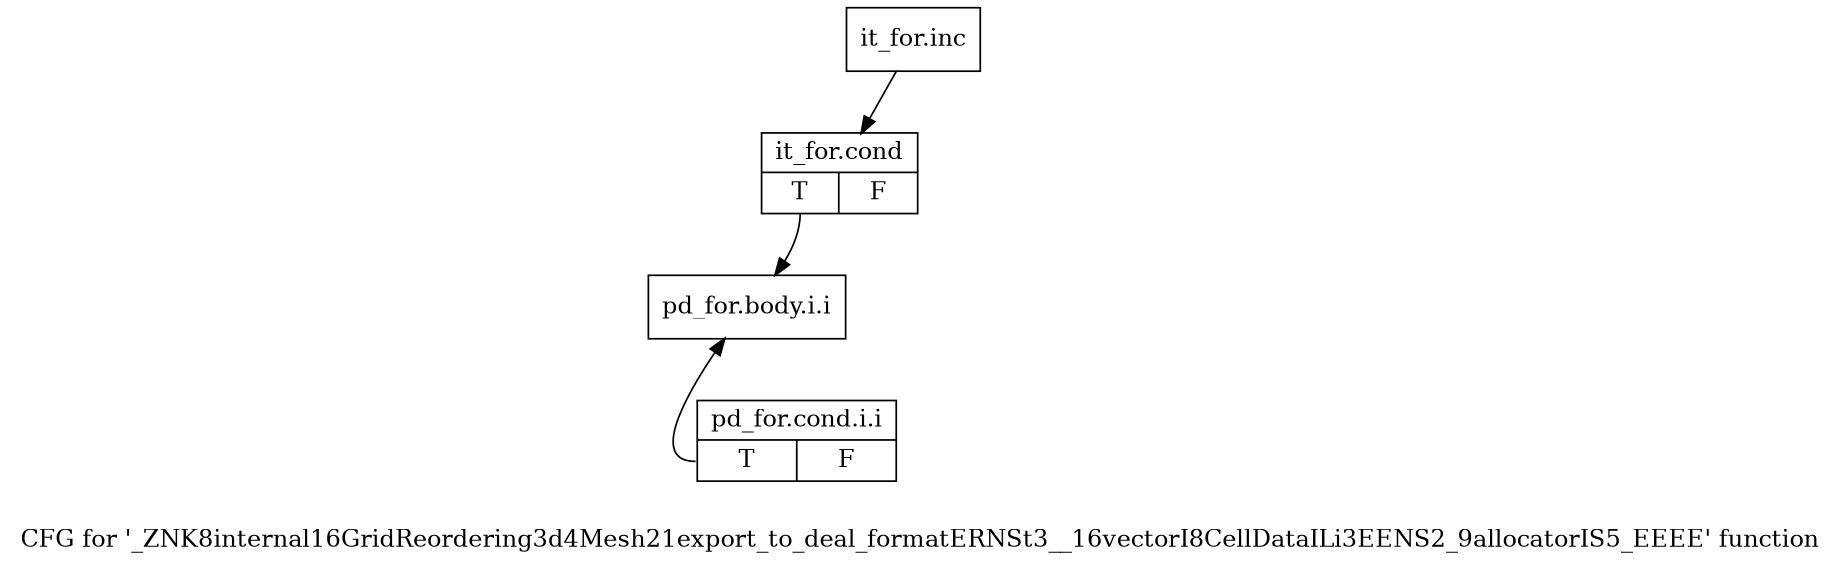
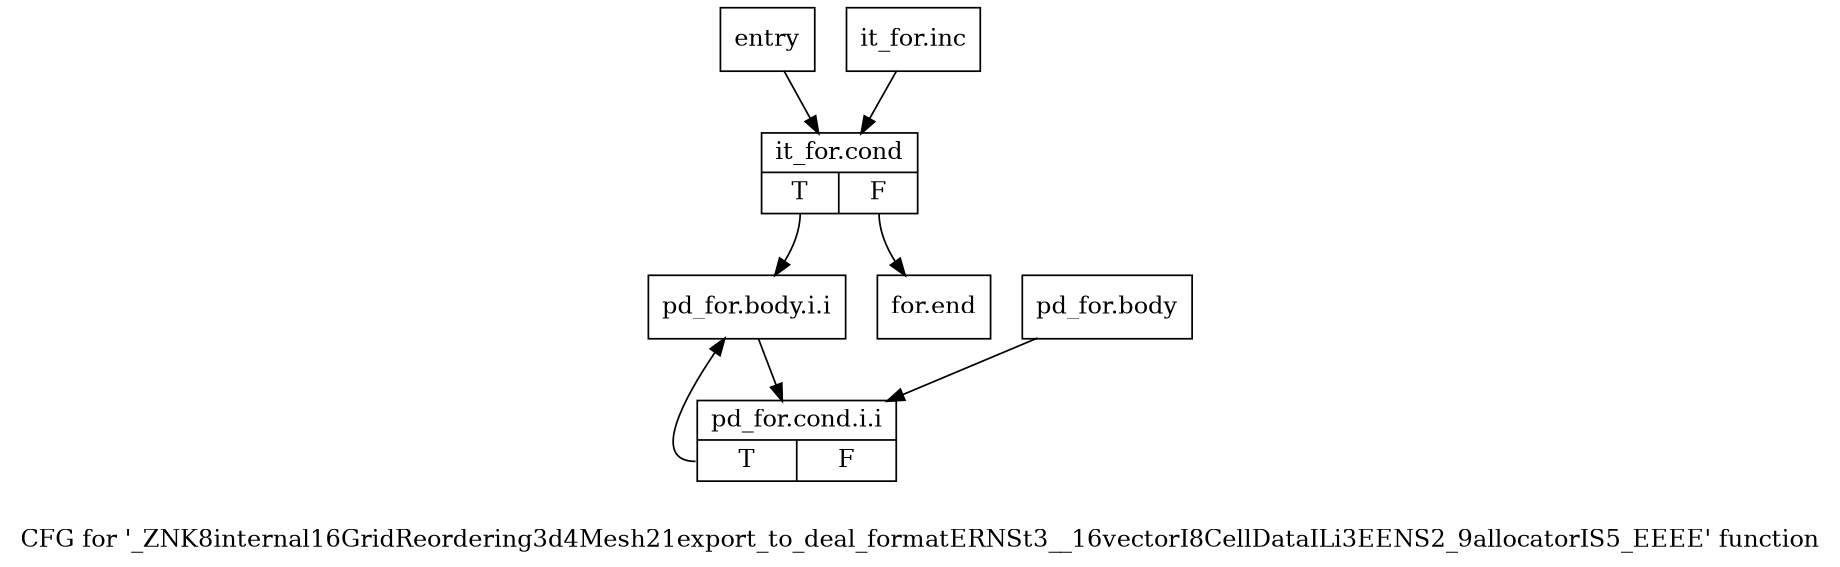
none -> (768, 39)
none -> (934, 307)
none -> (1107, 307)
none -> (767, 362)
